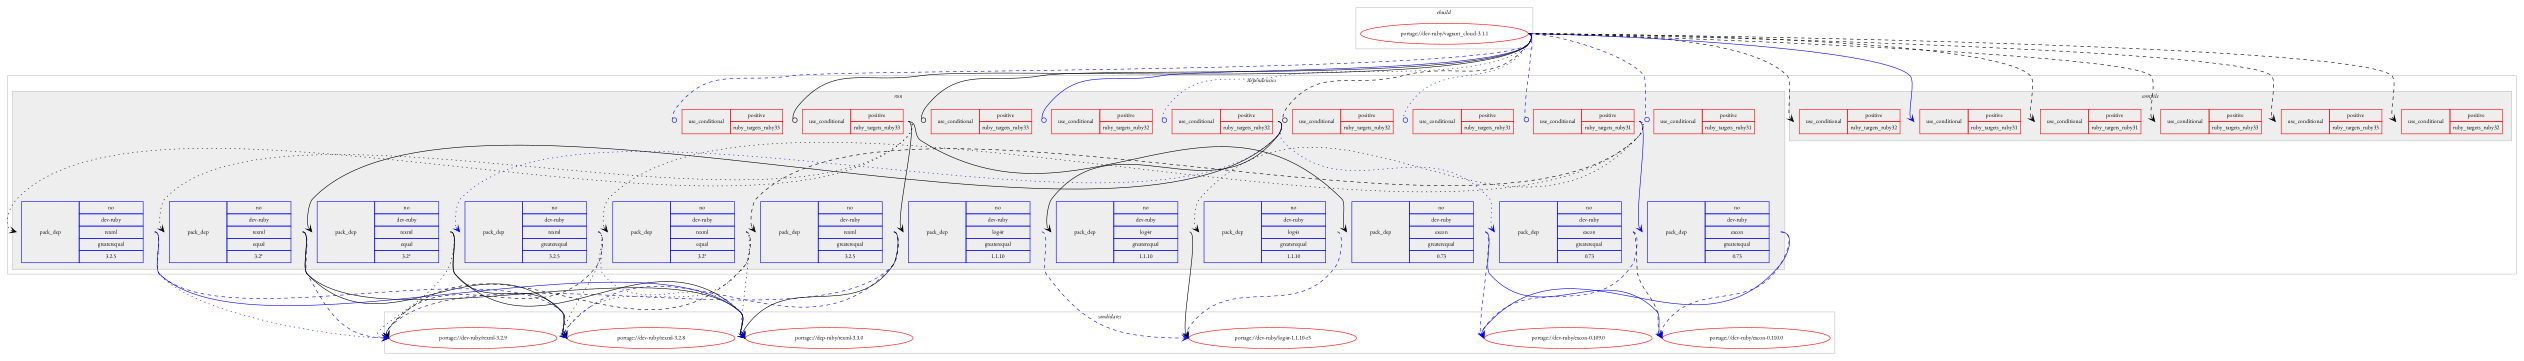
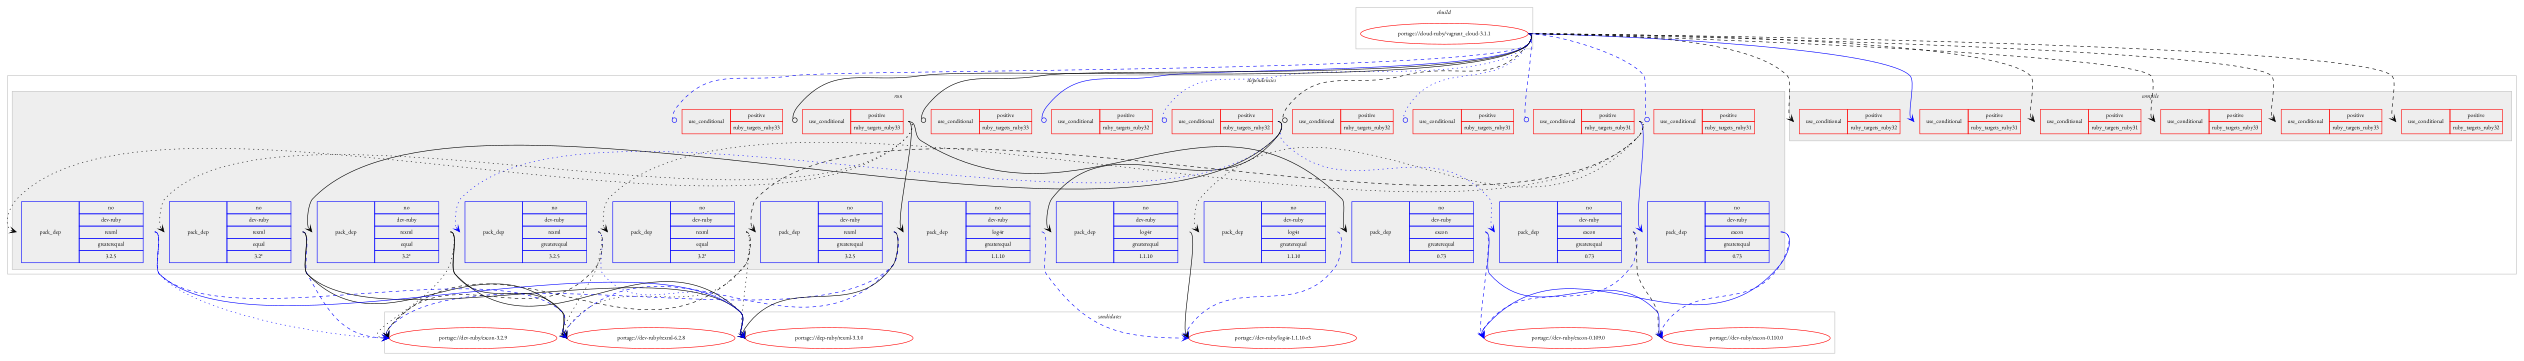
(1444, 34) -> (1444, 34)
(473, 338) -> (473, 338)
(651, 338) -> (651, 338)
